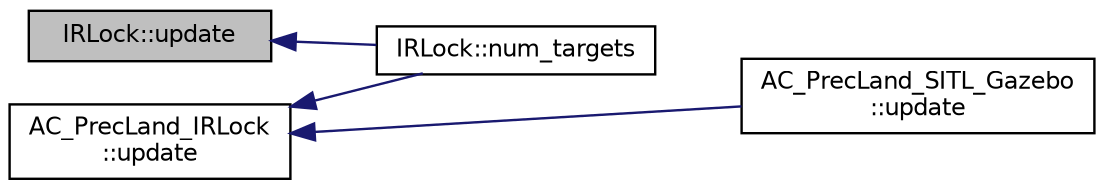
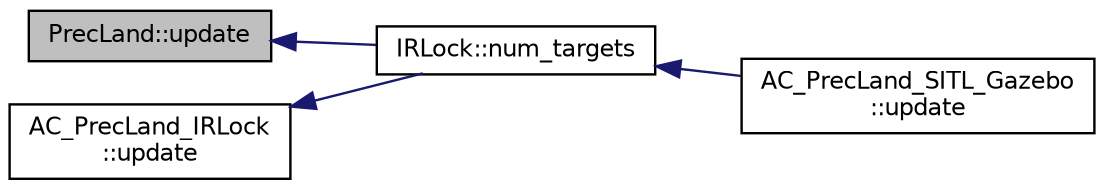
(150, 36) -> (150, 36)
(528, 119) -> (711, 72)
